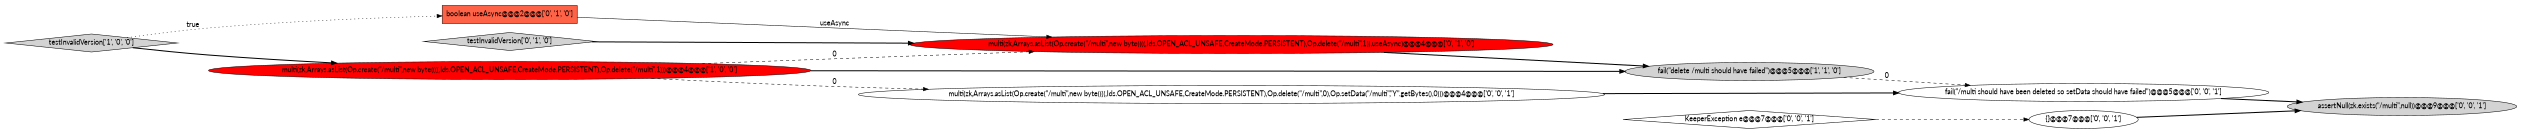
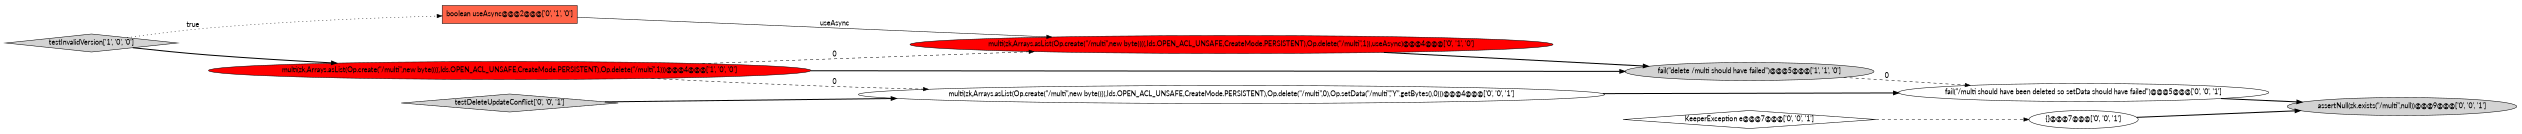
(510, 42) -> none
none -> (510, 103)
